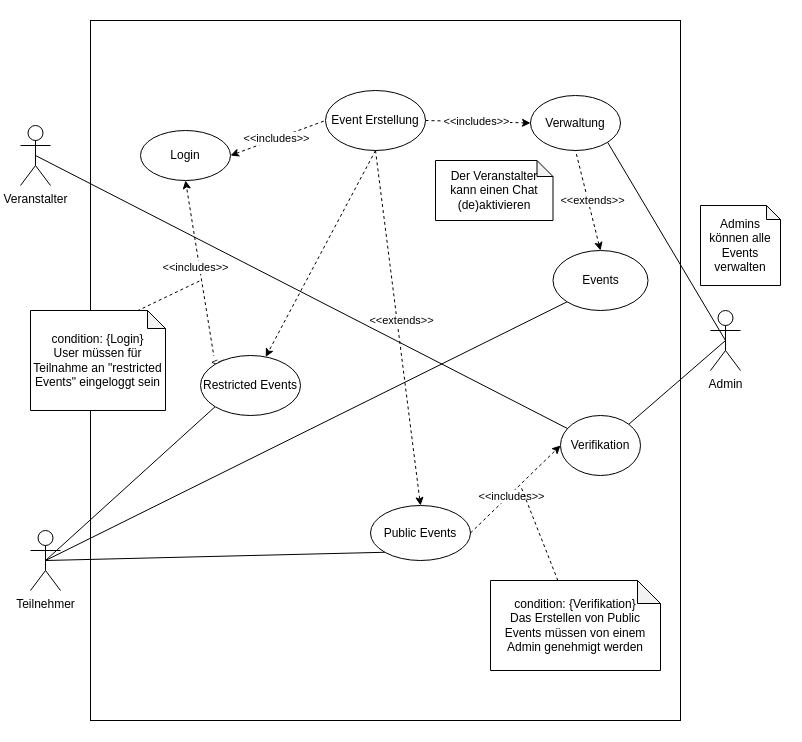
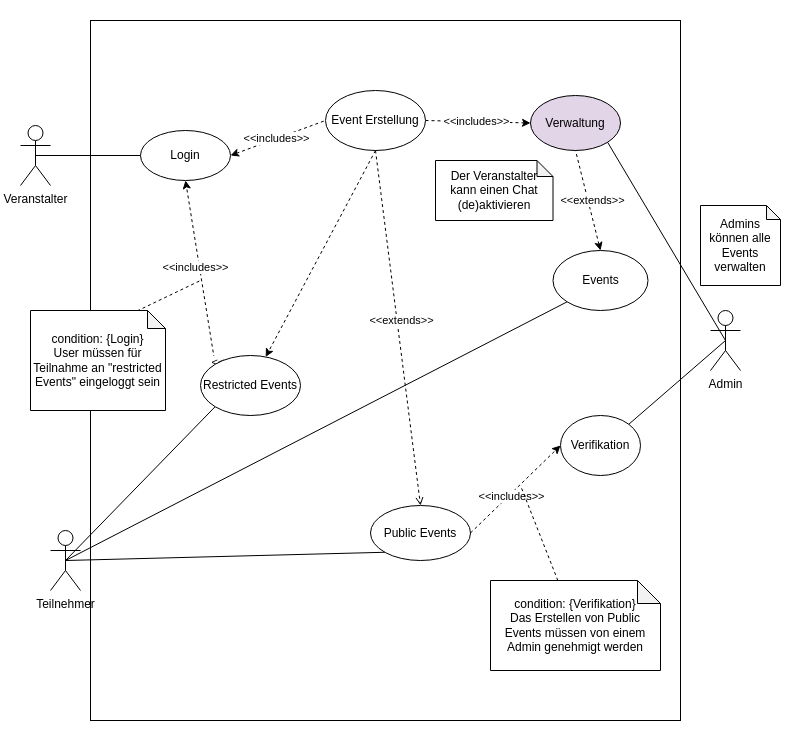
(576, 123) -> (576, 123)
(302, 292) -> (89, 156)
(419, 497) -> (420, 499)
(46, 561) -> (66, 561)
